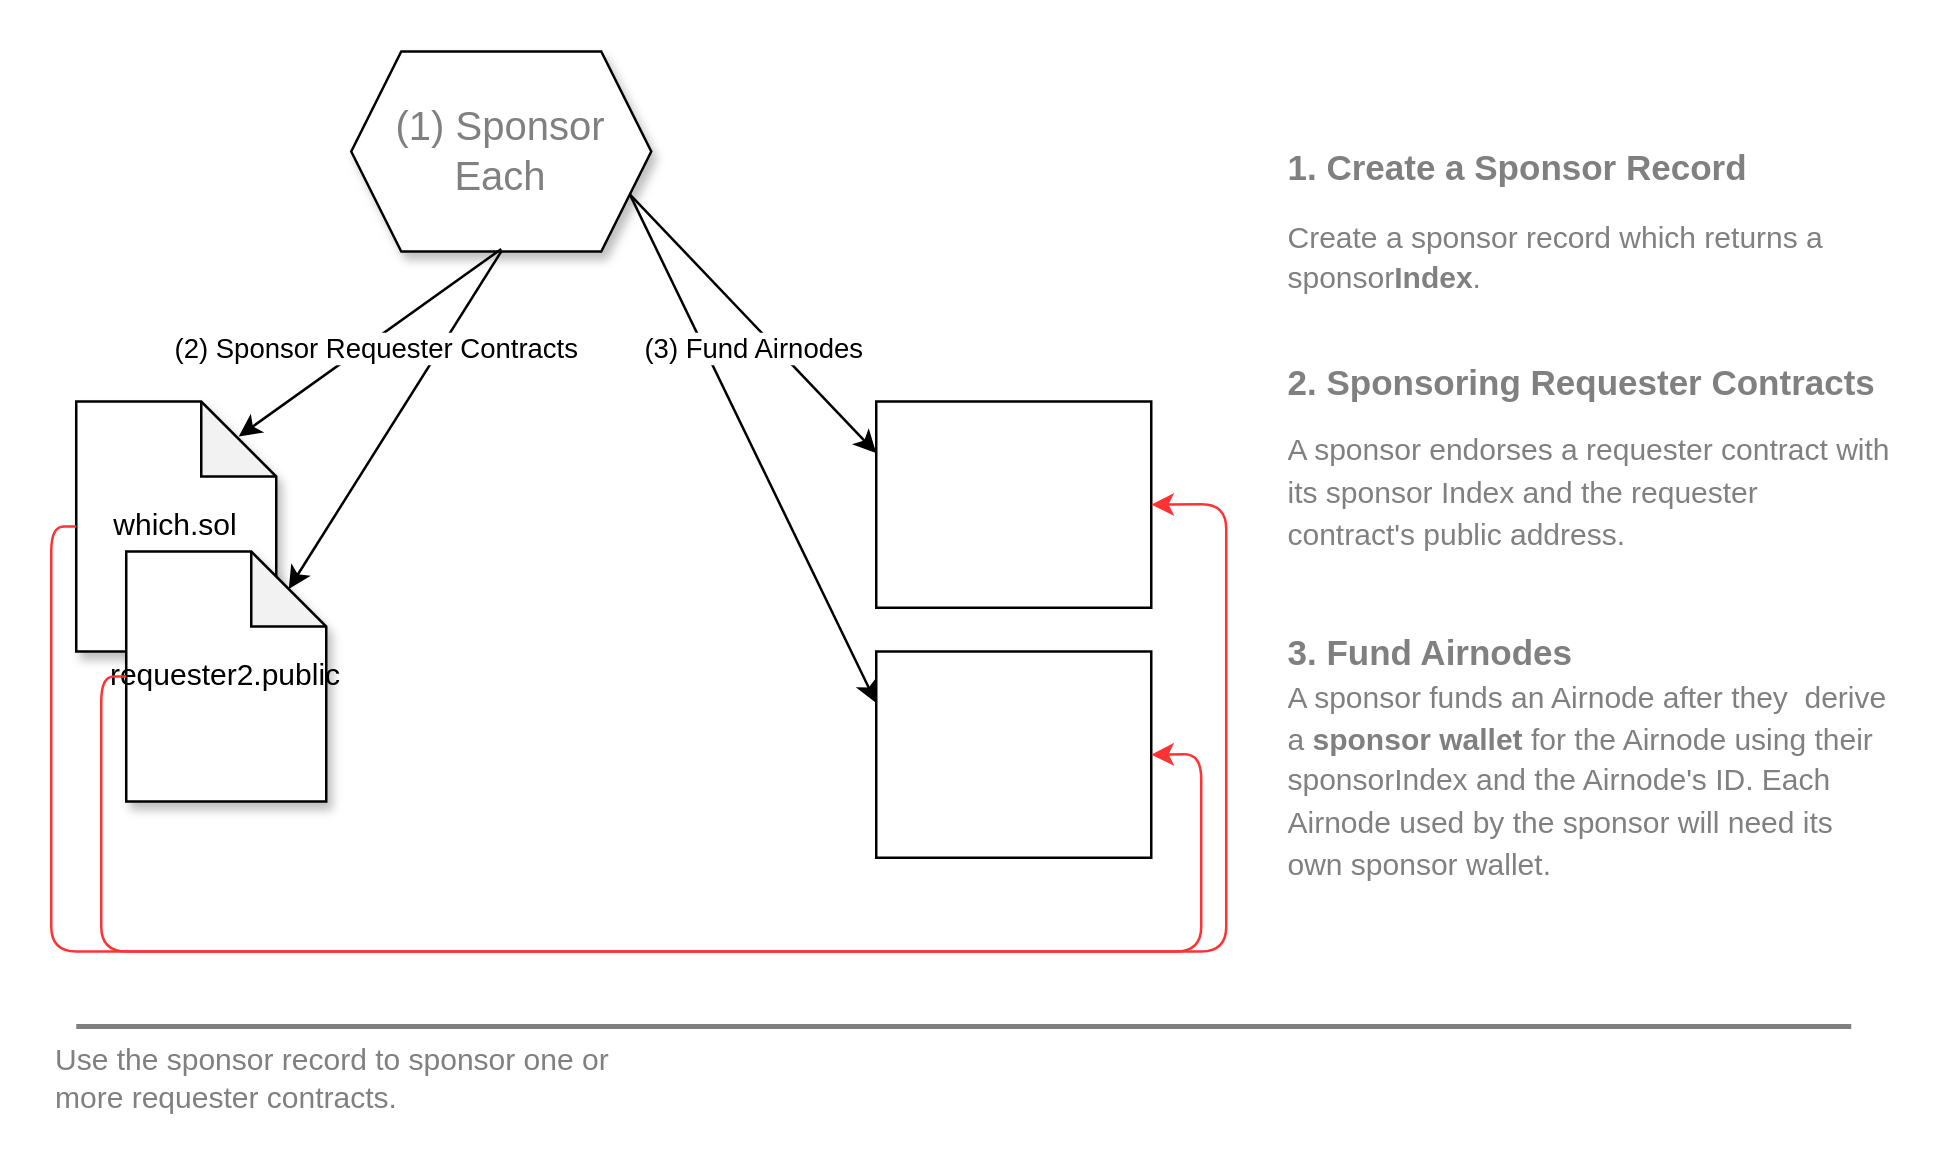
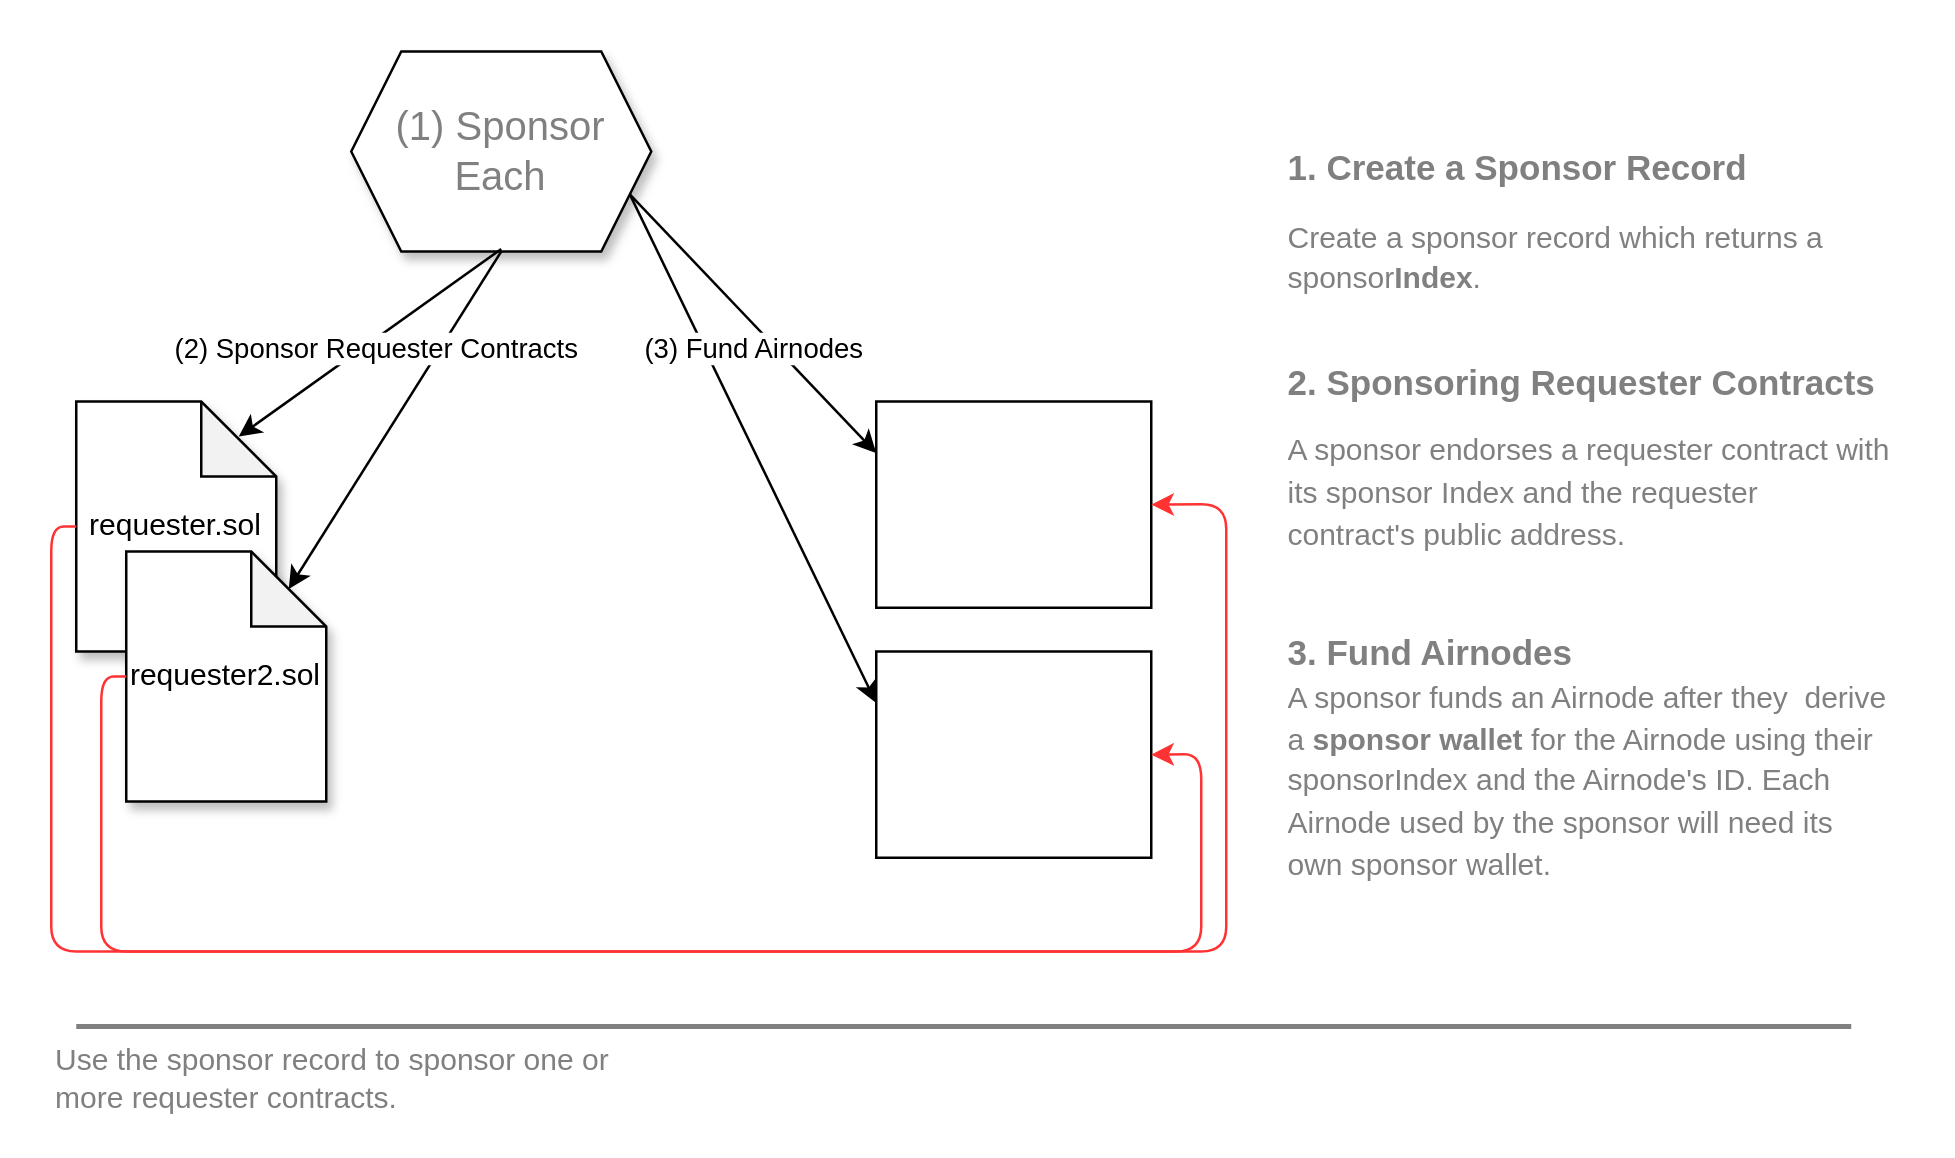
(176, 526) -> (176, 526)
(226, 676) -> (226, 676)
